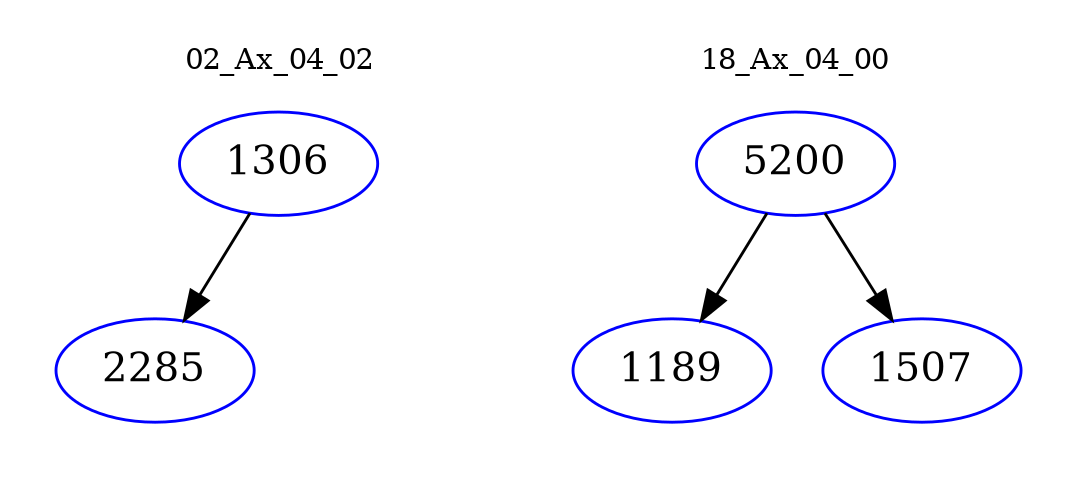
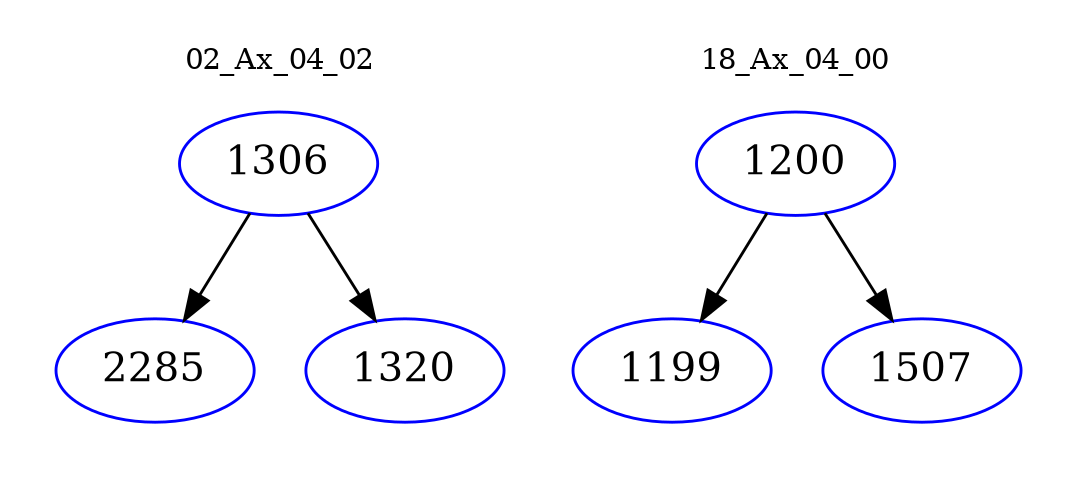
(796, 164) -> (796, 164)
none -> (405, 371)
(672, 371) -> (672, 371)
